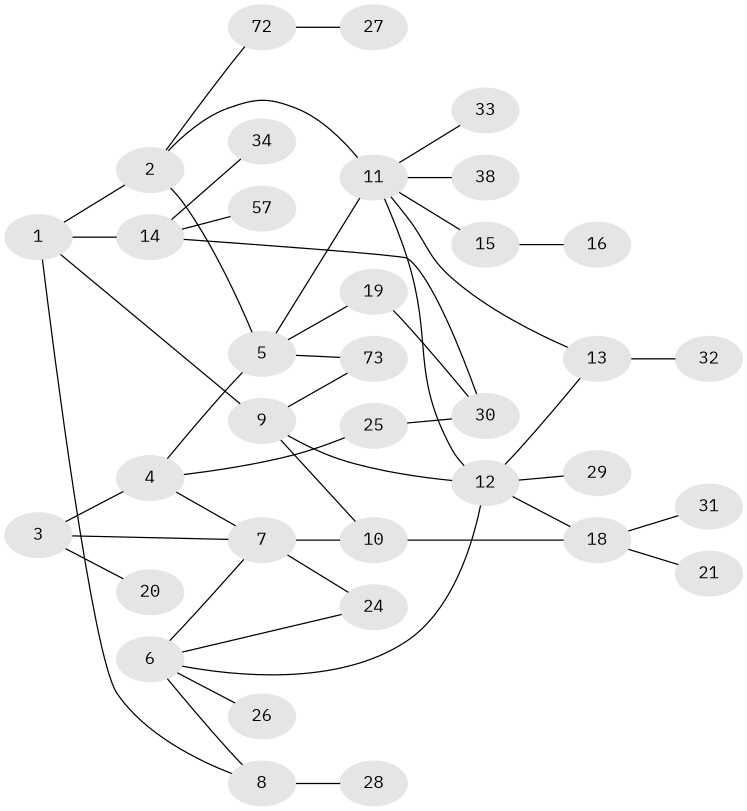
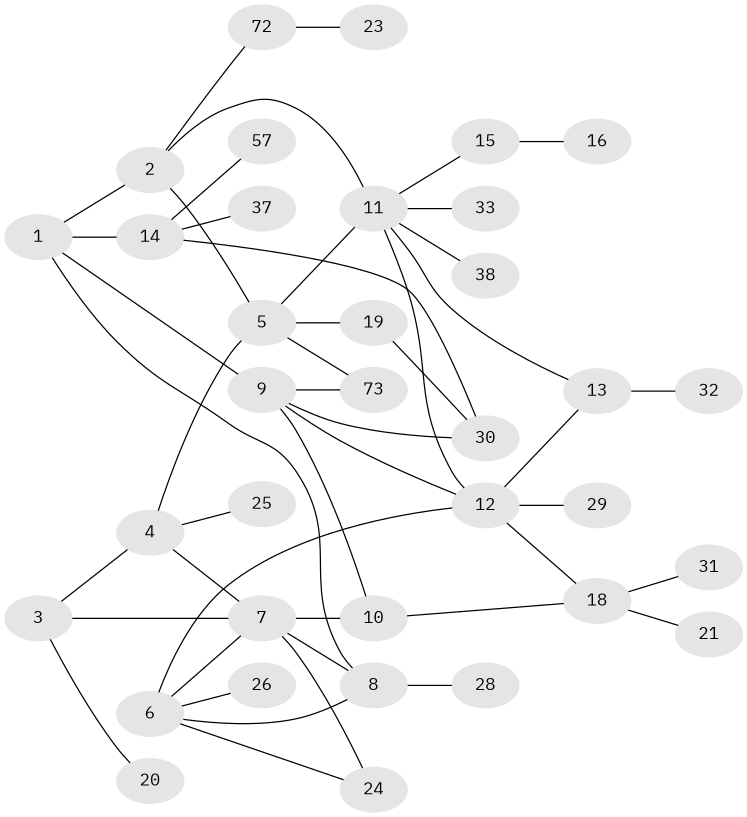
(374, 27) -> (374, 27)
(262, 142) -> (262, 209)
(430, 421) -> (368, 429)
none -> (318, 652)
